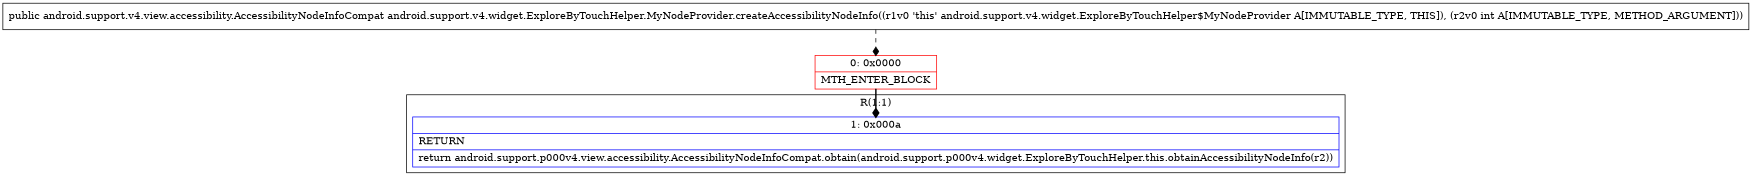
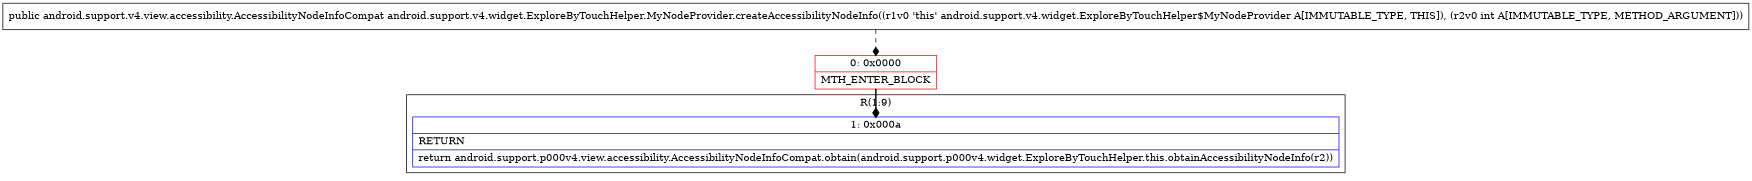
(876, 103) -> (876, 103)
